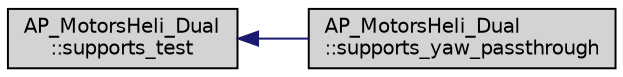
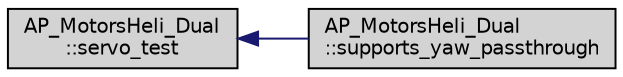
(123, 39) -> (123, 39)
